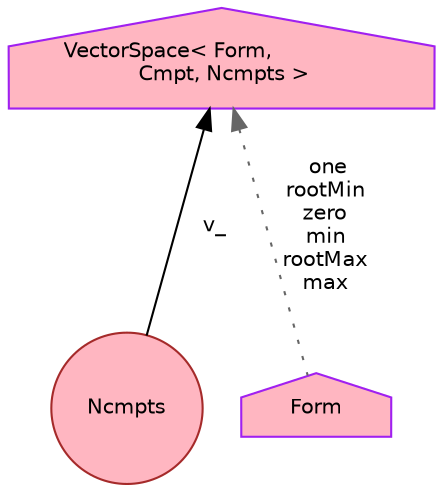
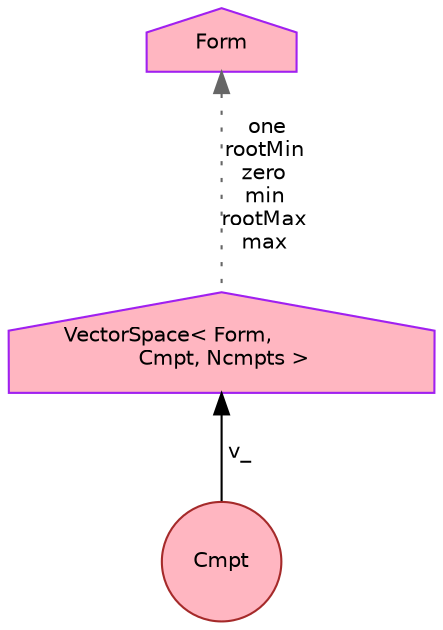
(273, 252) -> (222, 193)
(127, 408) -> (222, 562)
